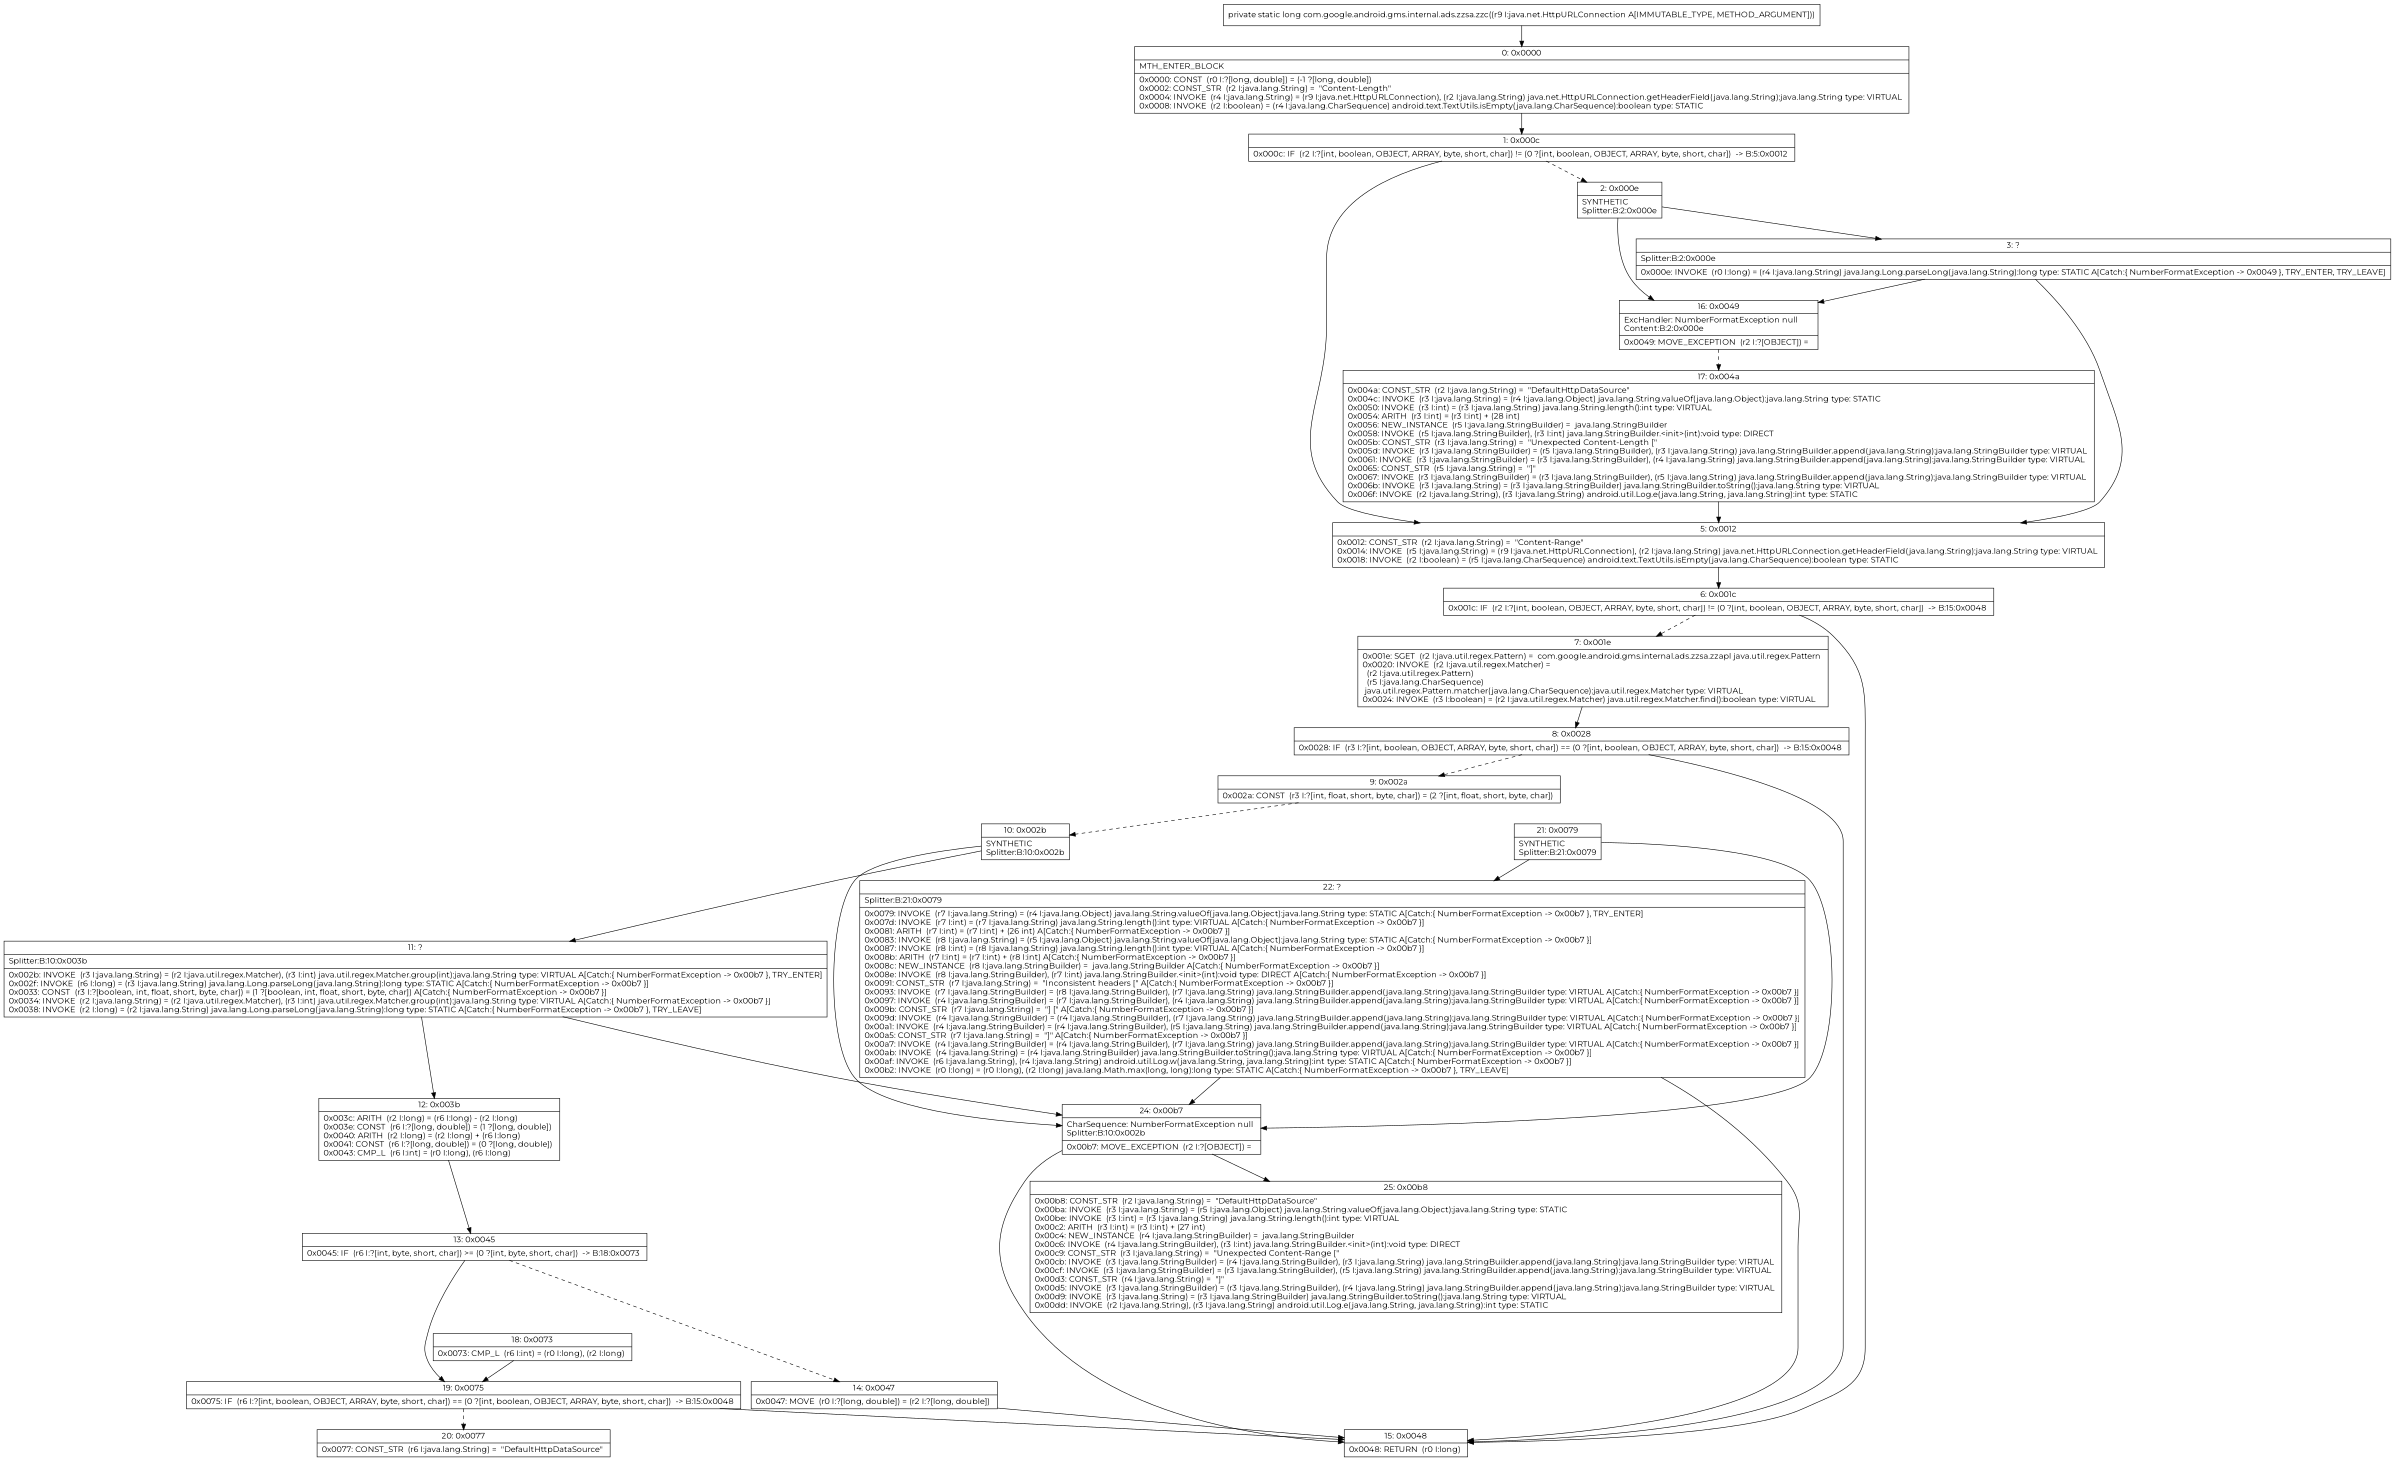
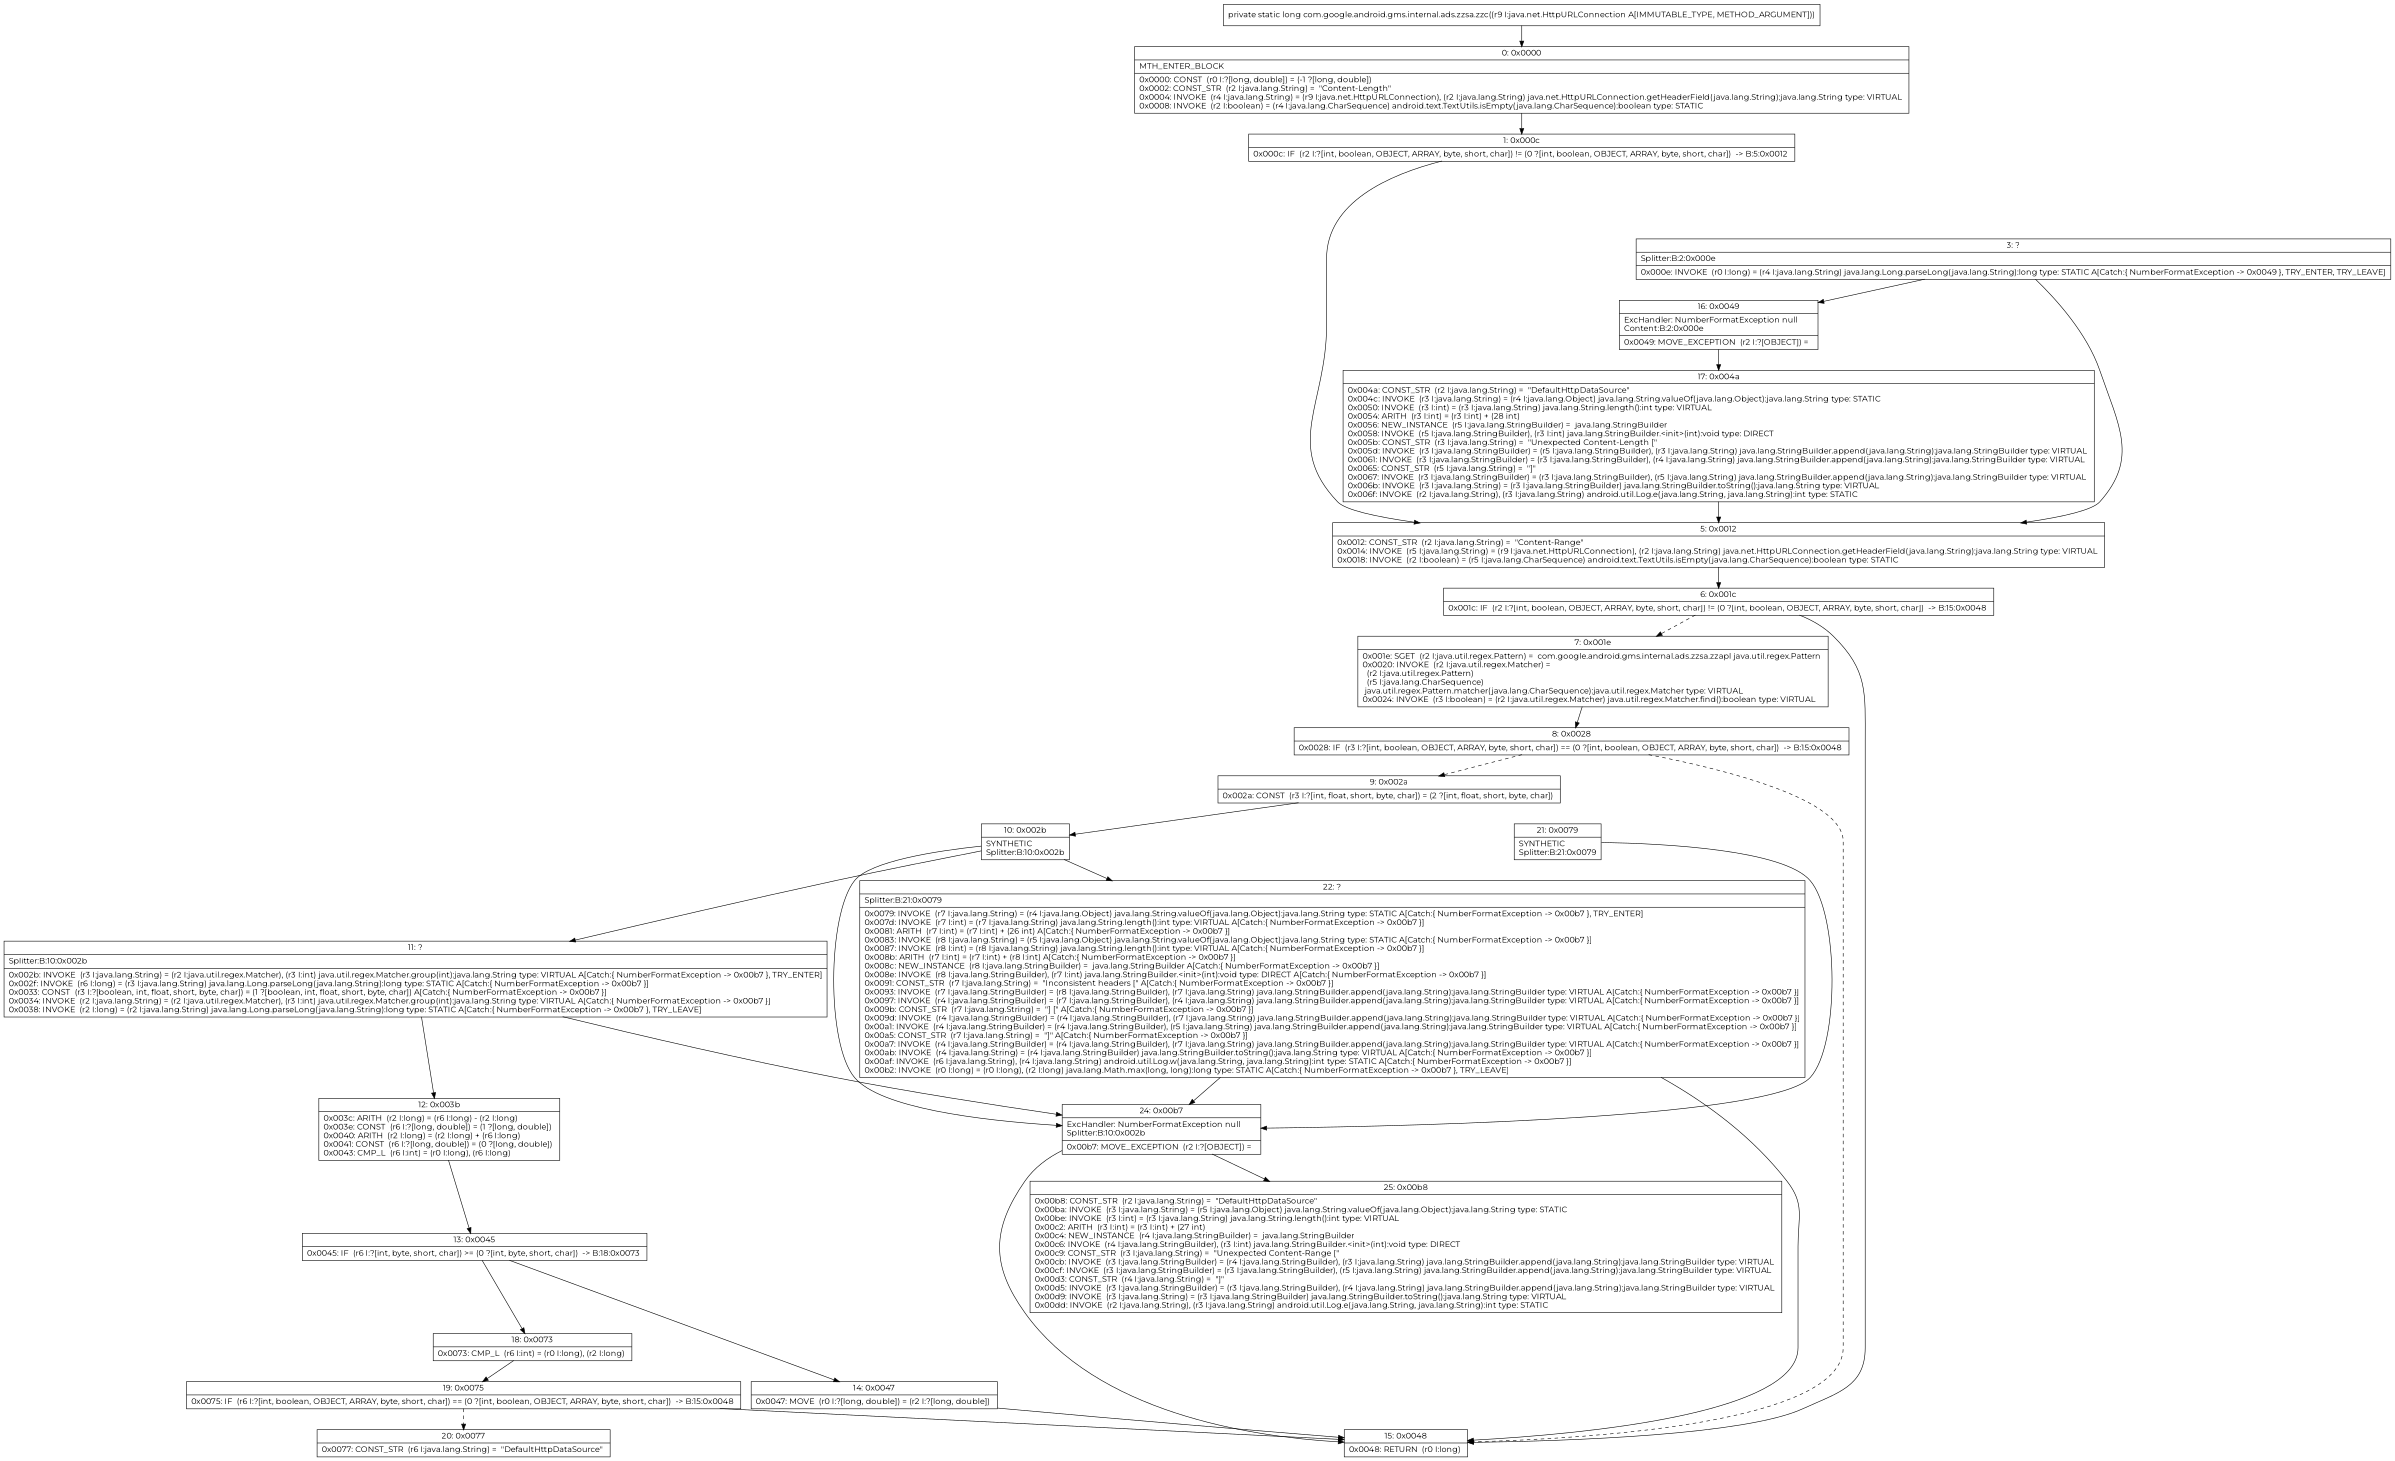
(1620, 200) -> none
(1719, 357) -> (1719, 357)
(1187, 818) -> (1187, 818)
(1514, 869) -> (1085, 869)
(48, 961) -> (48, 961)
(1160, 1124) -> (1154, 1124)
(1843, 1183) -> (1843, 1183)
(433, 1318) -> (502, 1294)
(672, 1320) -> (672, 1320)
